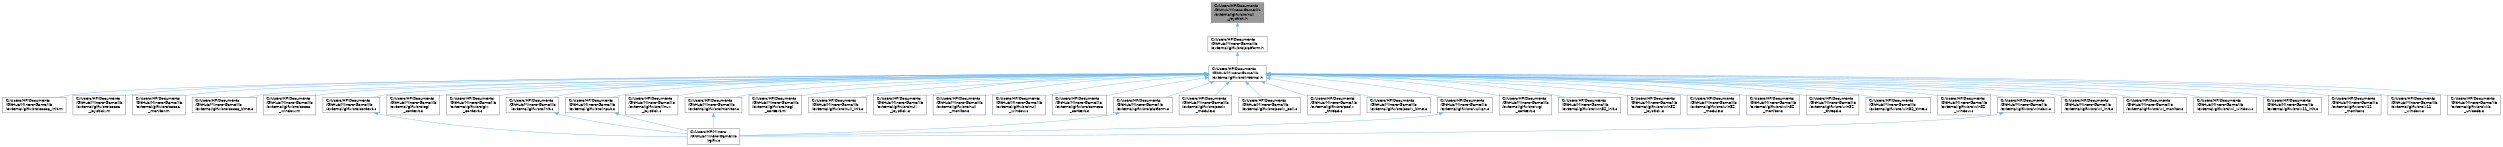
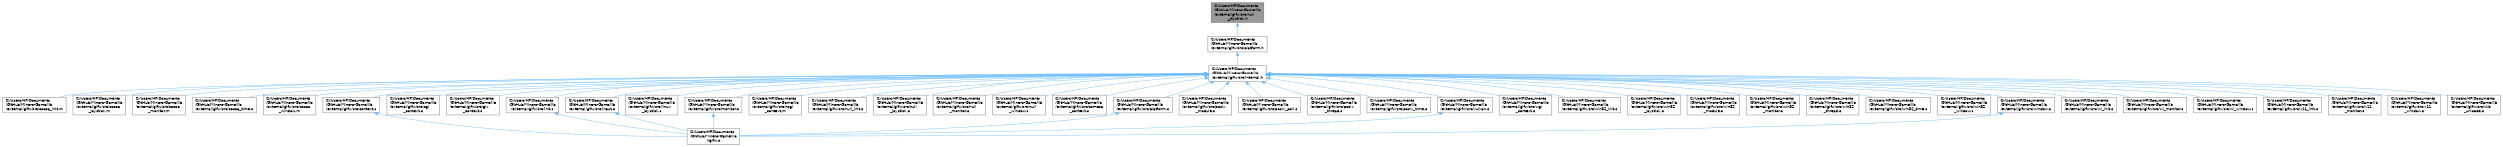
(713, 137) -> (713, 137)
